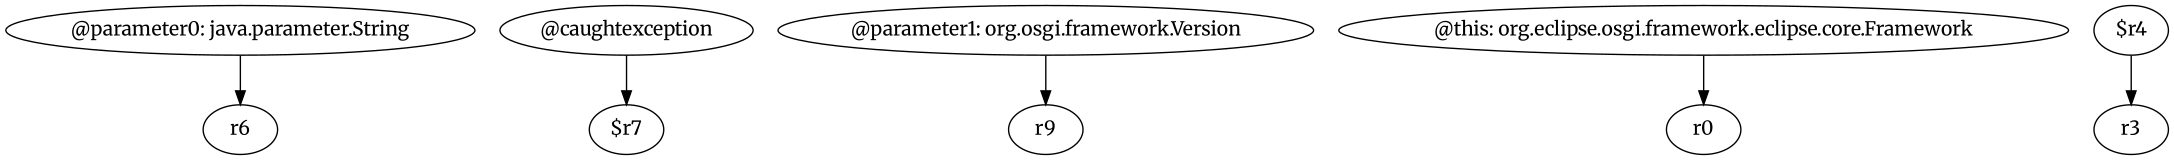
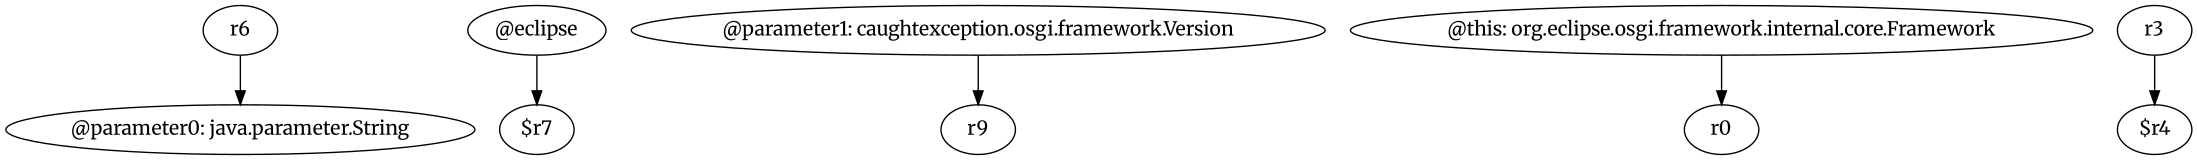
(627, 30) -> (537, 30)
(1046, 30) -> (978, 30)
(1704, 30) -> (1722, 30)
(240, 73) -> (240, 73)
(2131, 73) -> (2155, 73)
